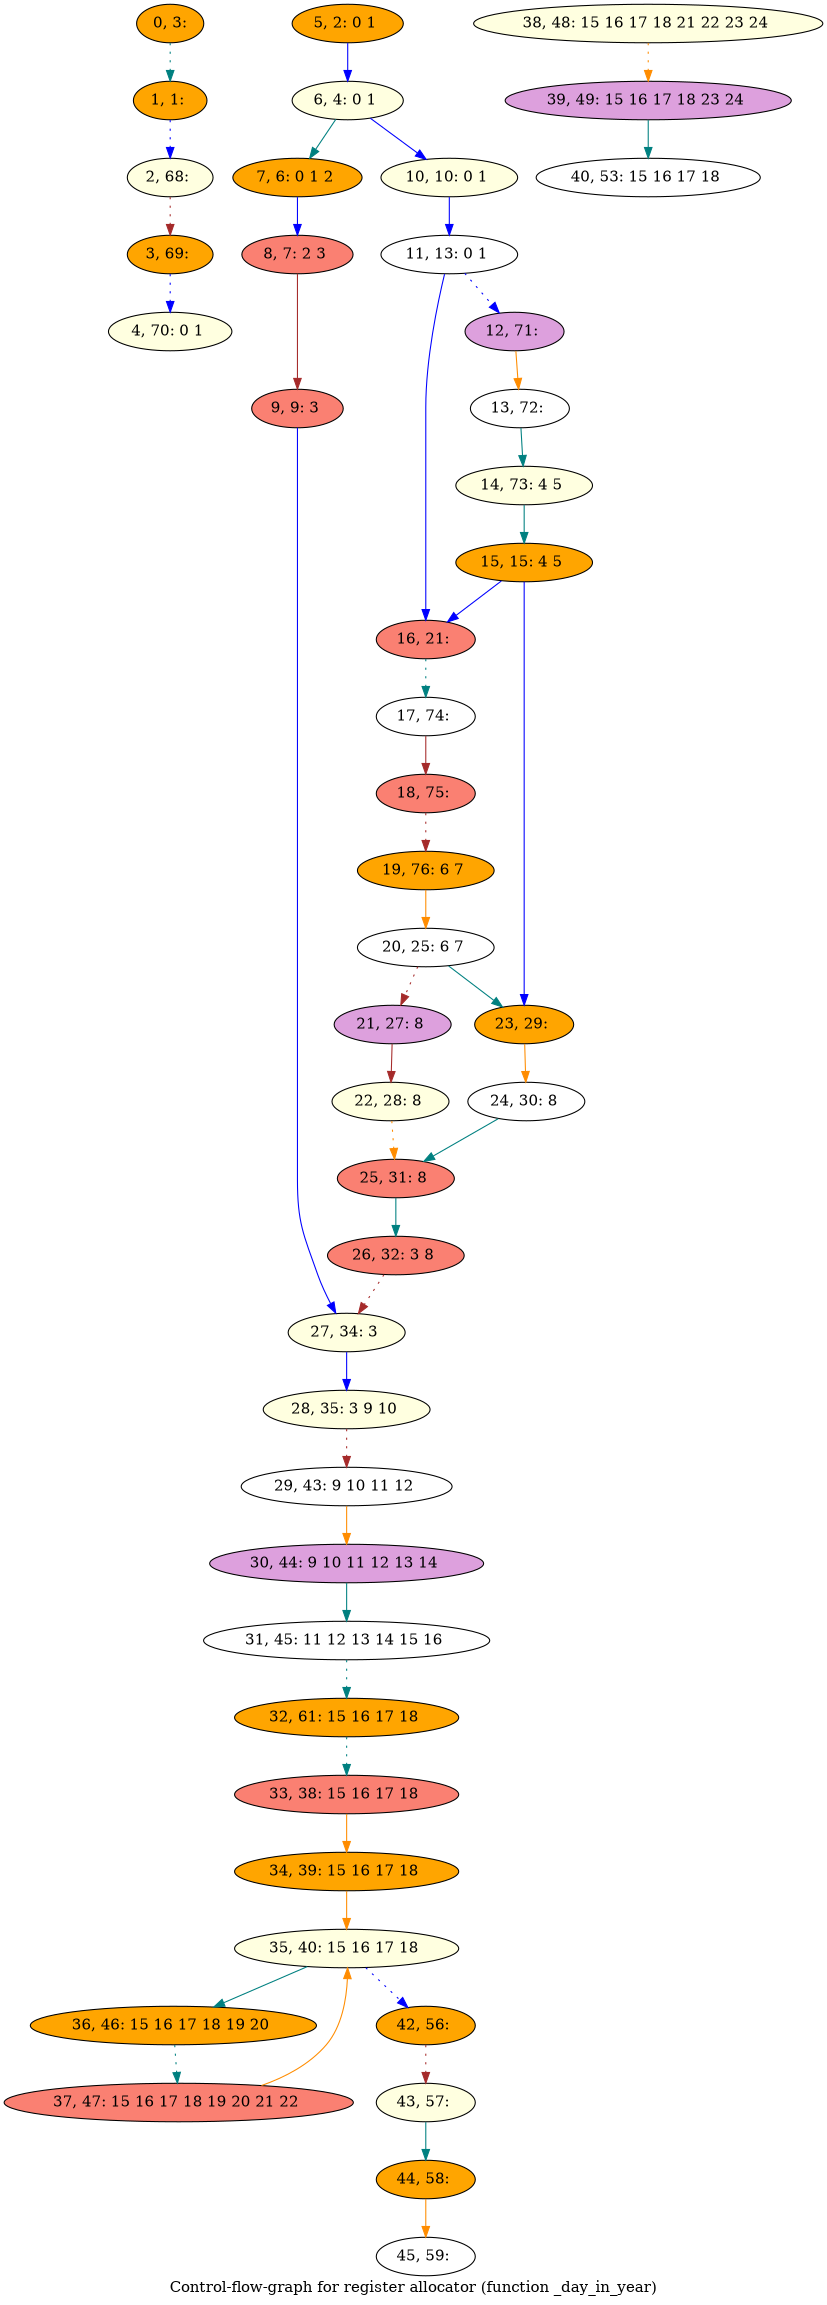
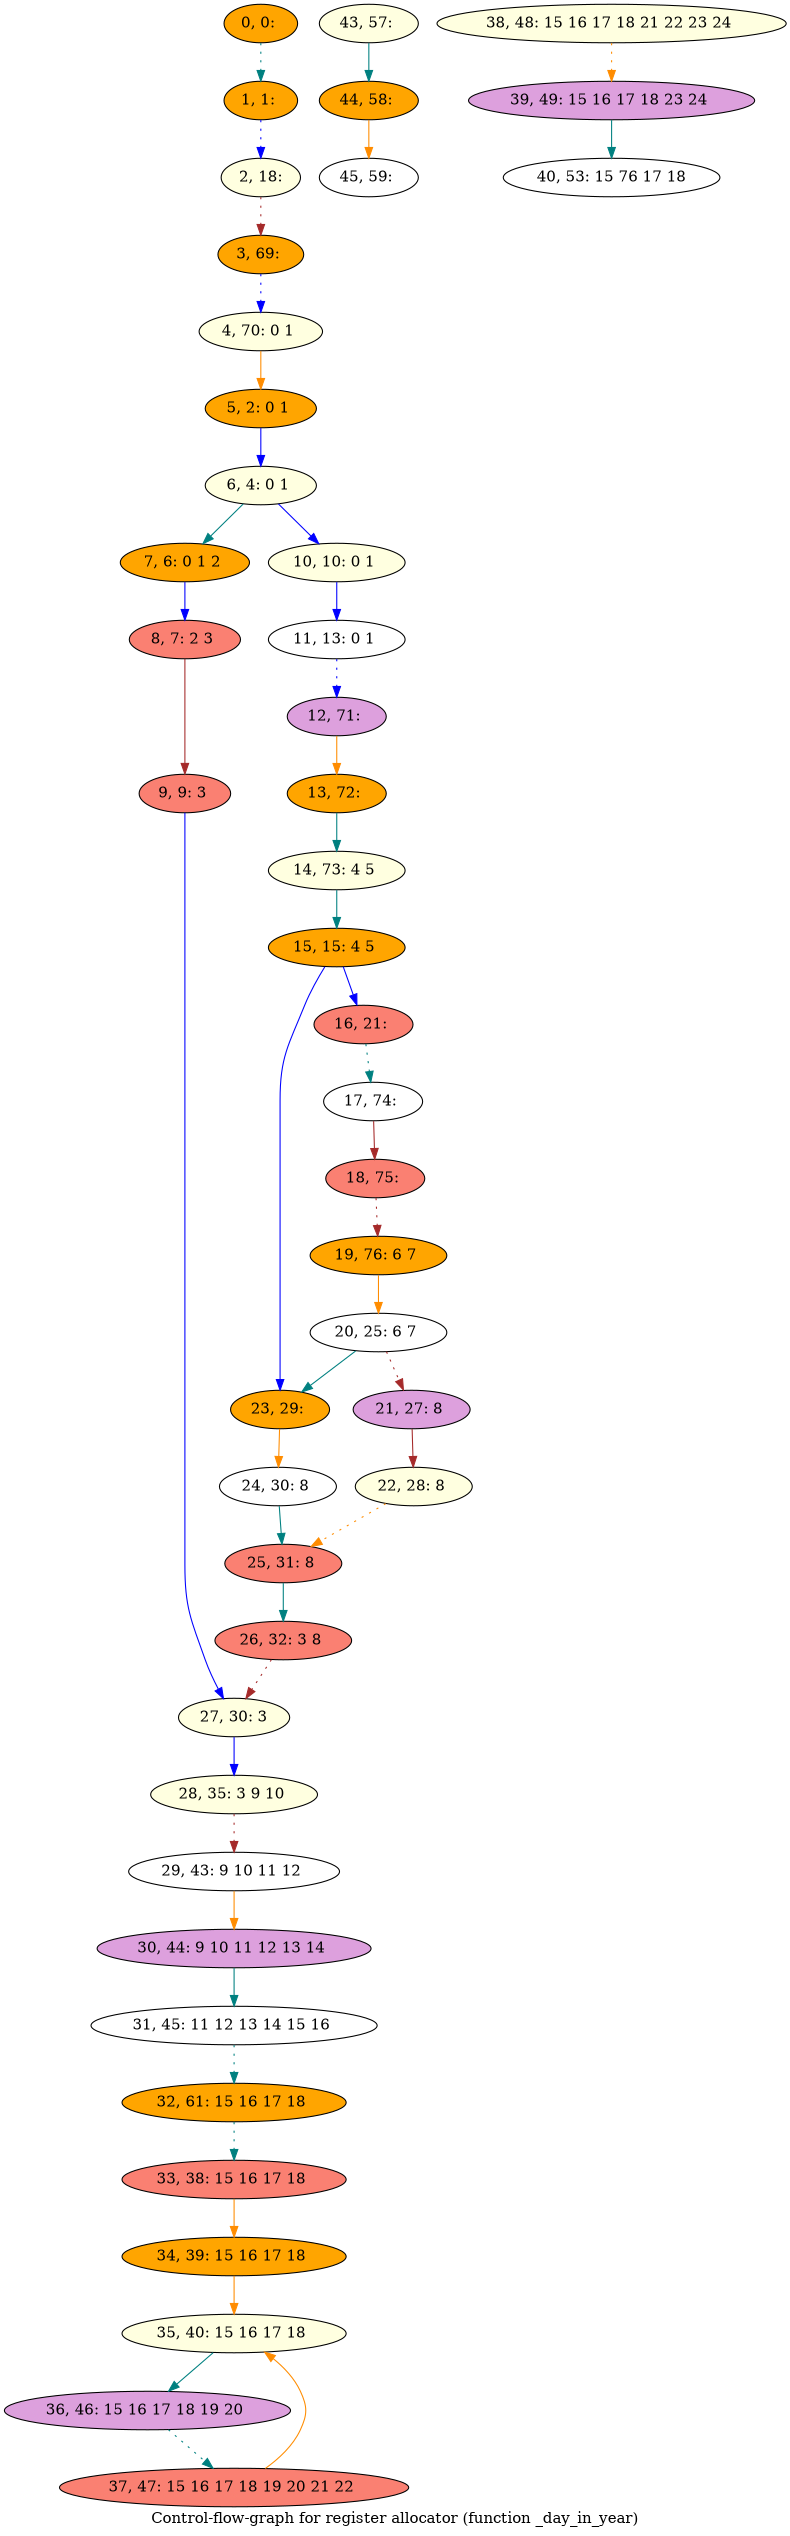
(170, 24) -> (261, 24)
(170, 178) -> (261, 178)
(648, 178) -> (612, 178)
none -> (261, 365)
(520, 409) -> (337, 794)
(426, 441) -> none
(347, 1333) -> (234, 1718)
(173, 2026) -> (147, 2411)
(426, 2026) -> none
